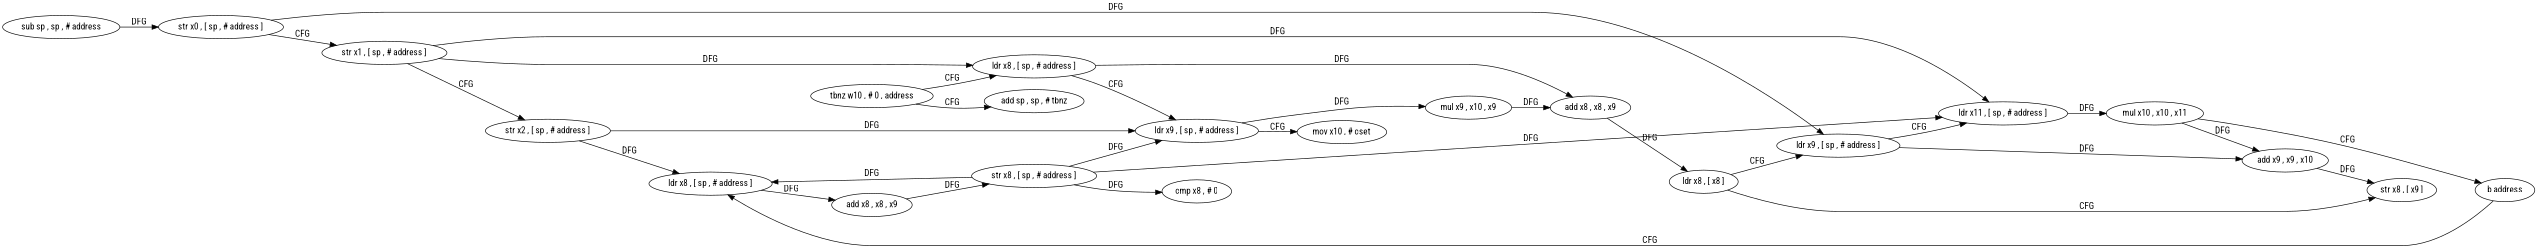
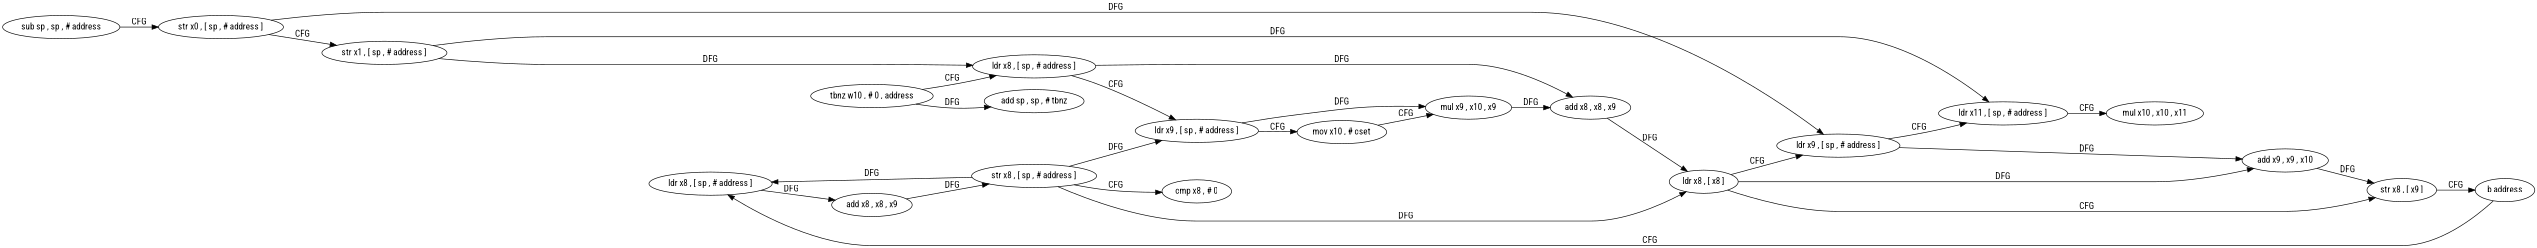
(139, 22) -> (139, 22)
(952, 103) -> (952, 103)
(2087, 109) -> (2087, 109)
none -> (1402, 120)
(548, 131) -> none
(2217, 136) -> (1993, 182)
(2338, 144) -> (2453, 190)
(1515, 145) -> (1369, 221)
(1116, 185) -> (1116, 185)
